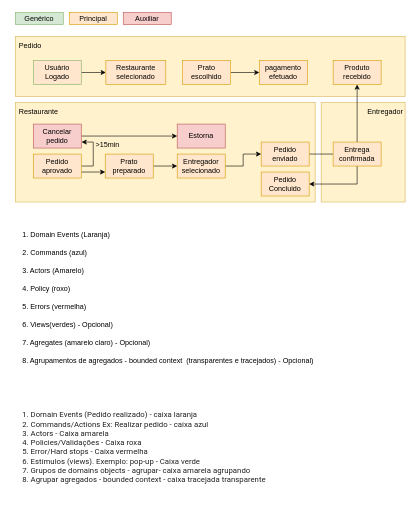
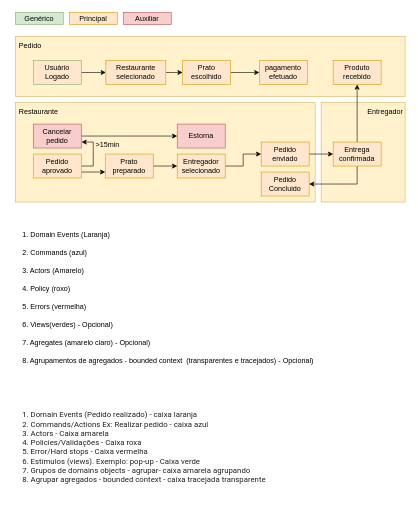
none -> (172, 72)
(329, 154) -> (327, 154)
